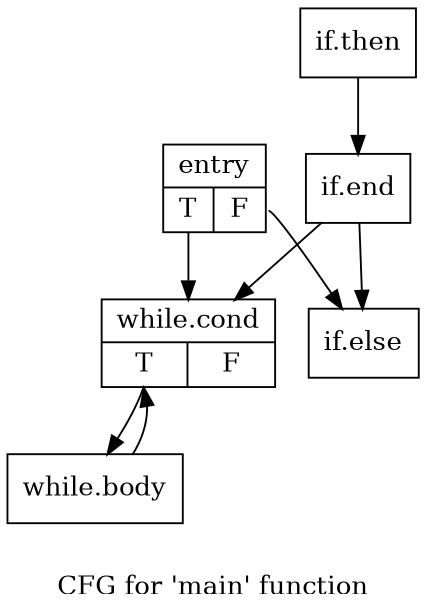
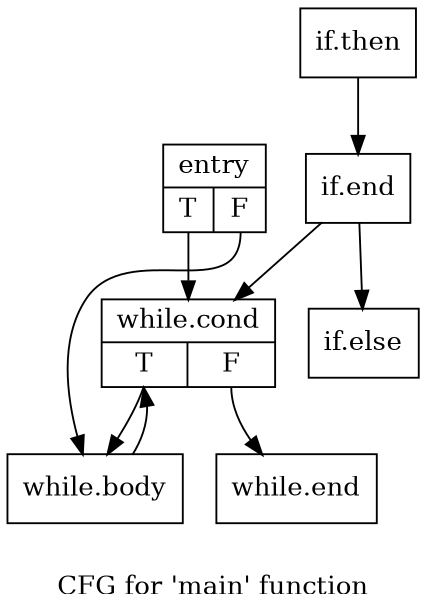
(305, 255) -> (102, 284)
none -> (297, 489)
